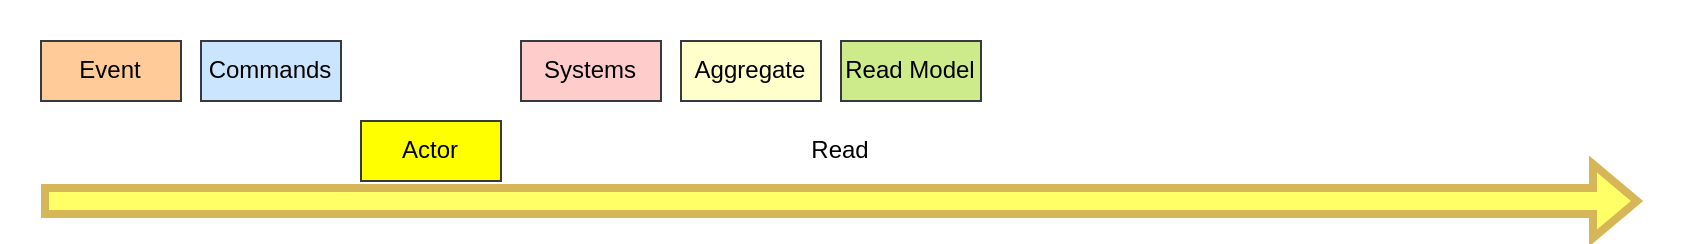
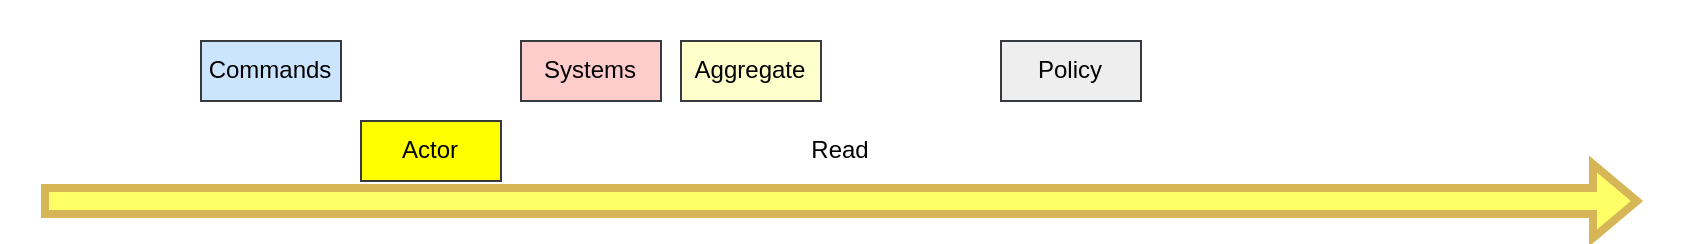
(111, 71) -> none
(911, 71) -> none
none -> (1071, 71)
